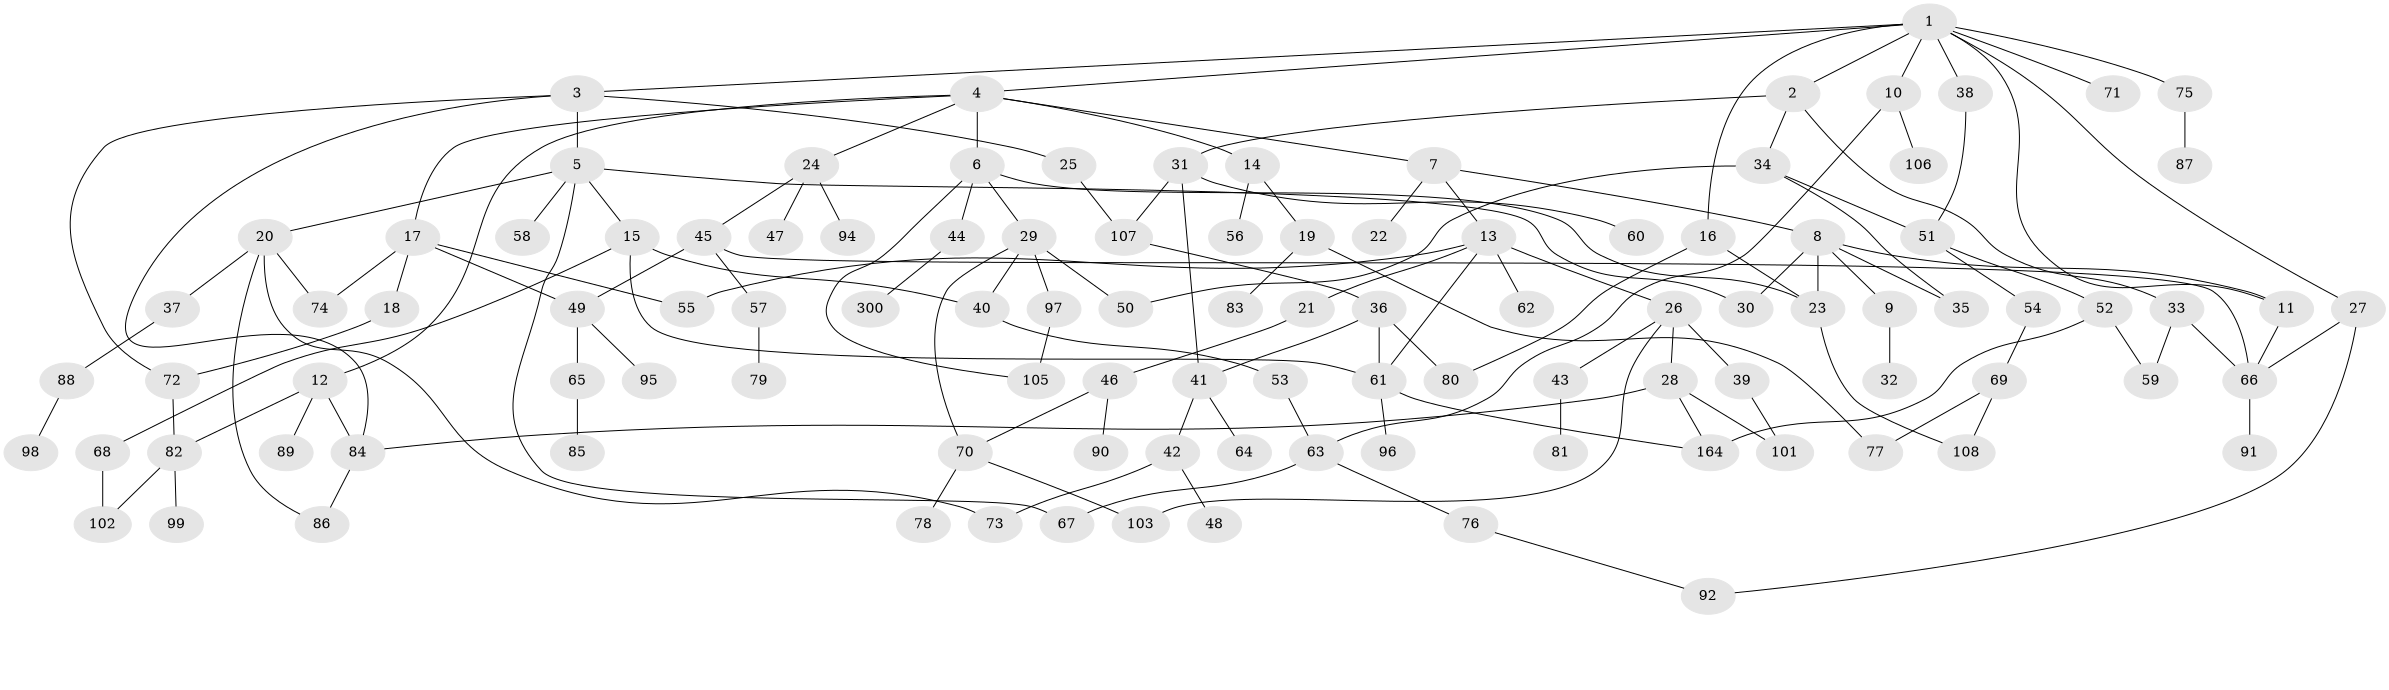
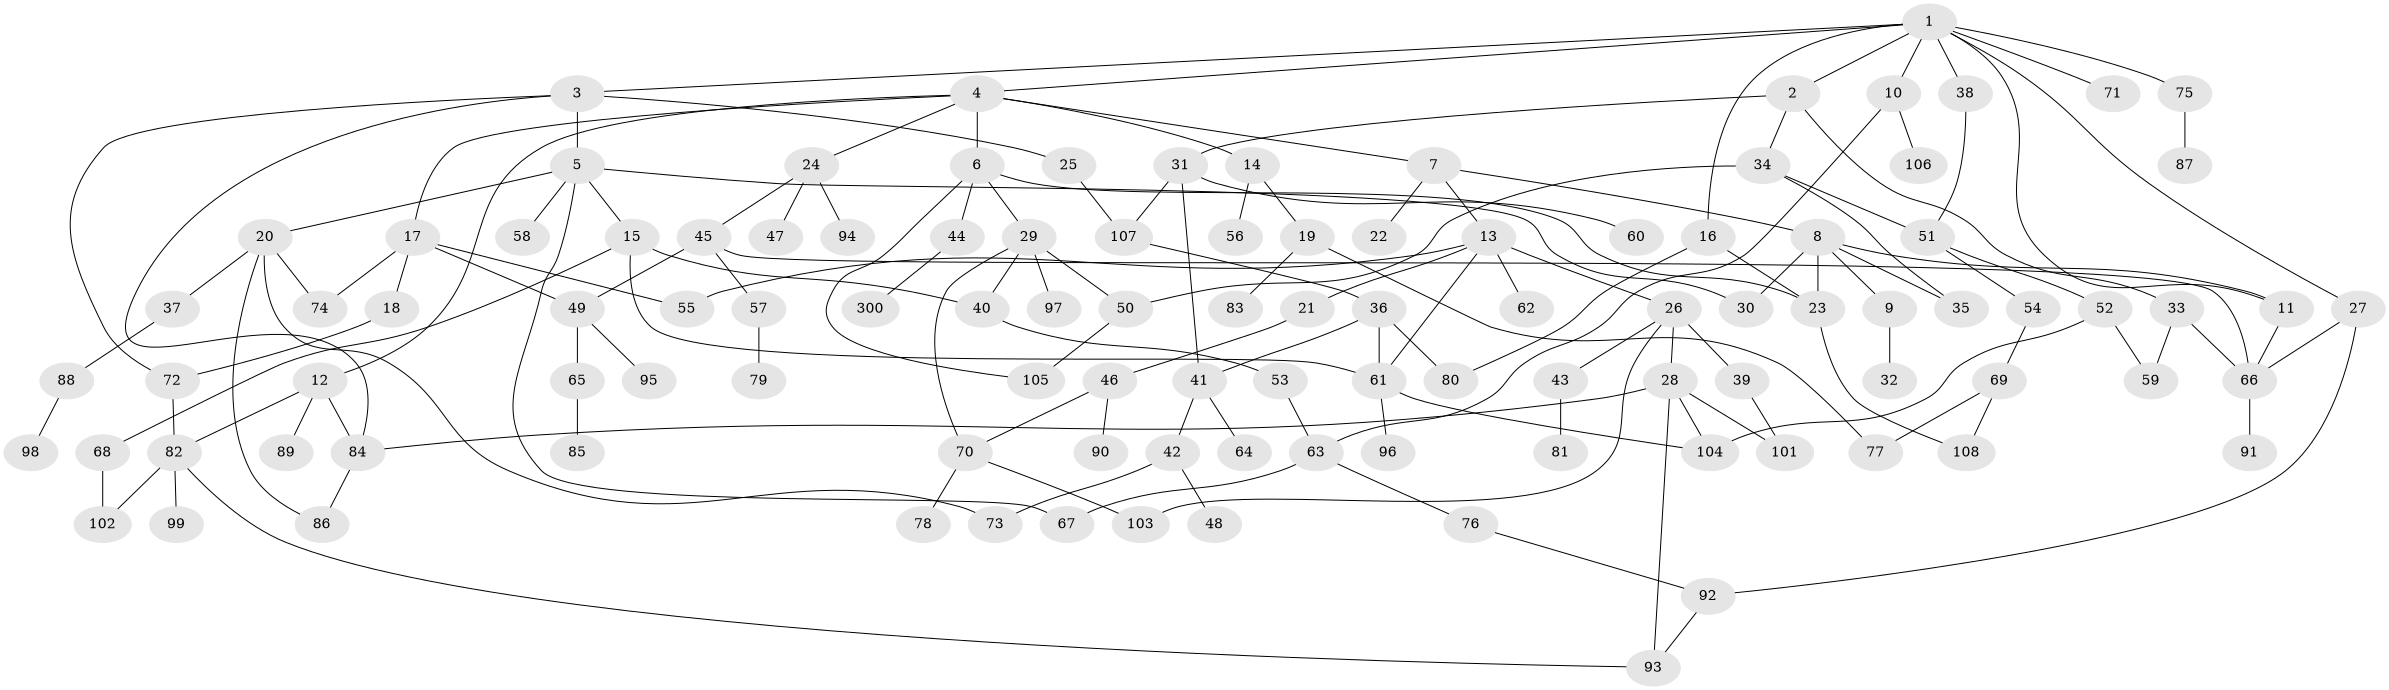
(1045, 345) -> (1077, 348)
(1710, 453) -> (1710, 453)
none -> (1653, 668)
